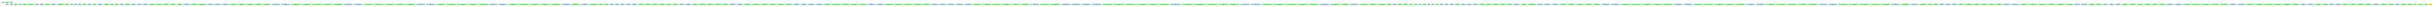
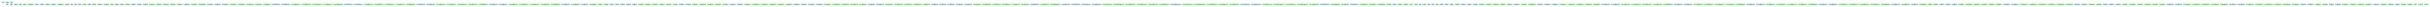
(2431, 4) -> none
